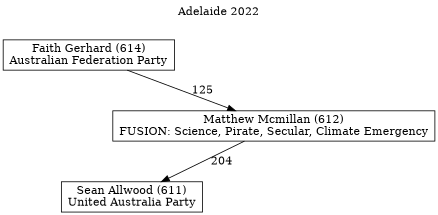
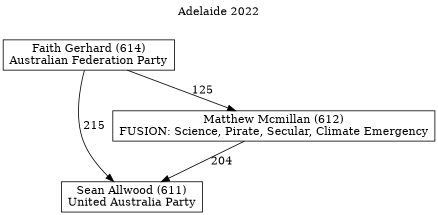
none -> (80, 127)
